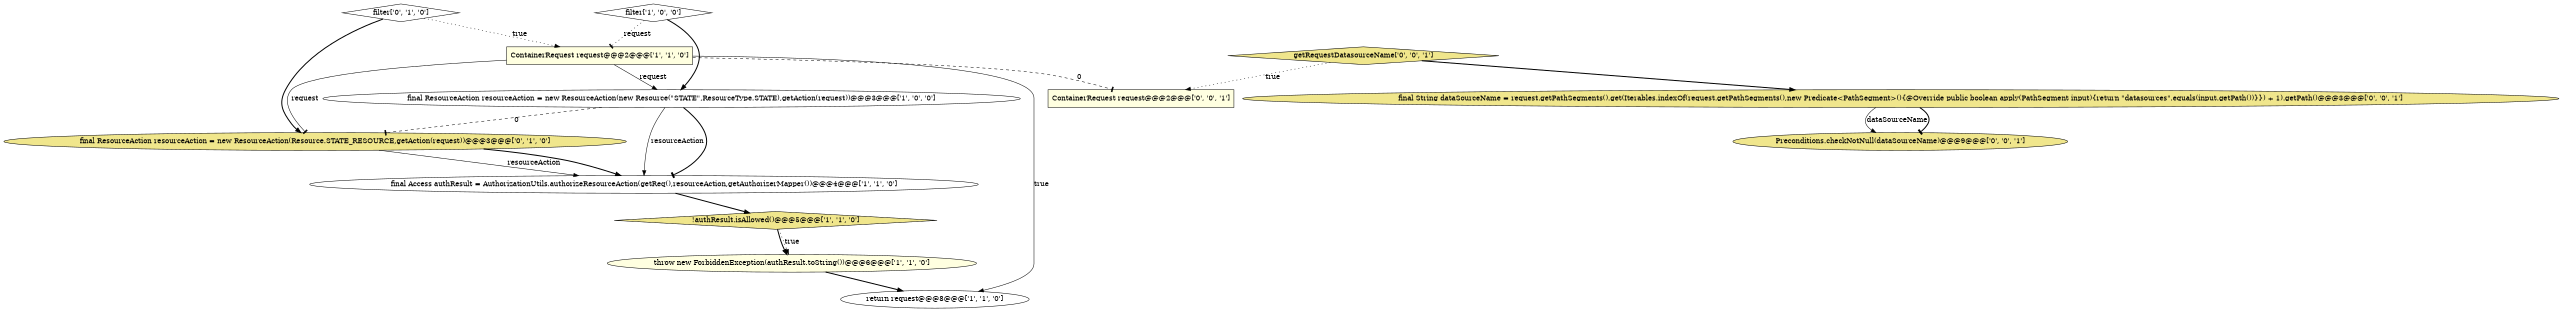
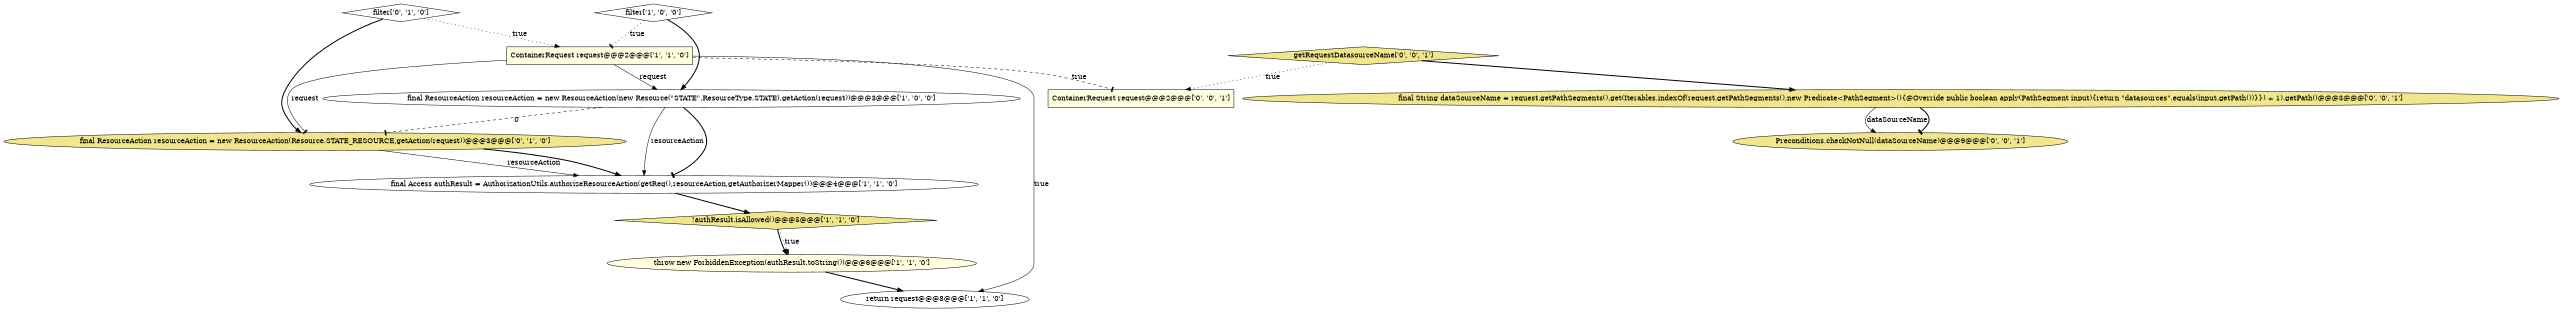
(637, 34) -> (637, 34)
(1079, 77) -> (1079, 77)
